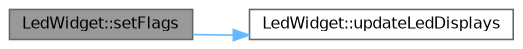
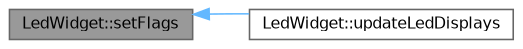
(213, 35) -> (229, 14)
